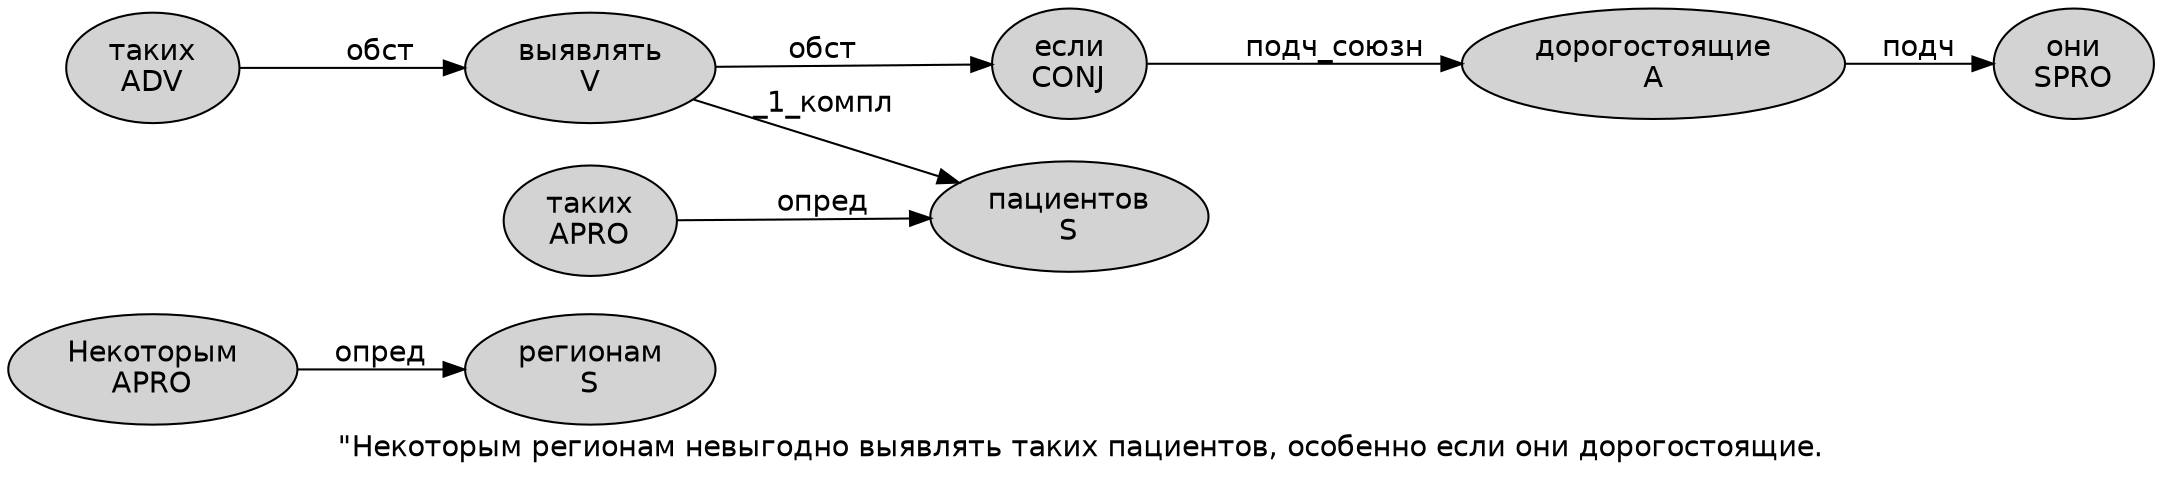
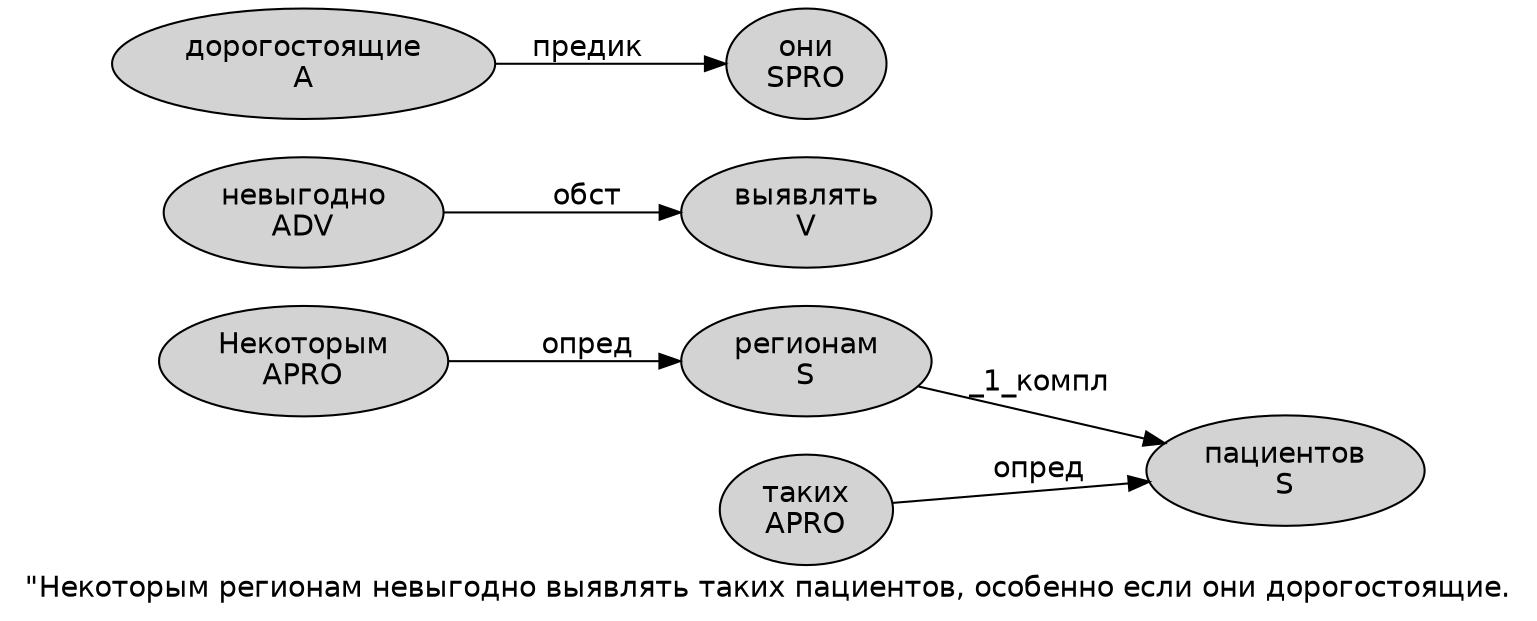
(1919, 48) -> (588, 48)
(1069, 64) -> none
(153, 68) -> (304, 212)
(816, 138) -> (1031, 412)
